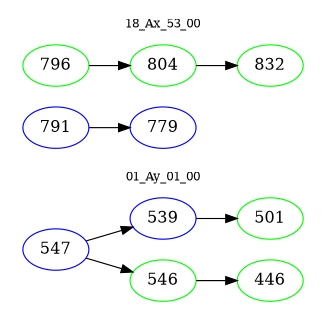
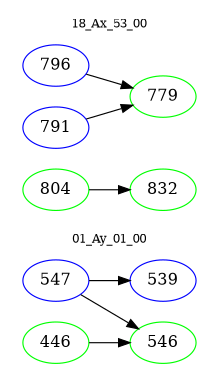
(56, 66) -> (56, 66)
(104, 66) -> (104, 79)
(163, 128) -> (163, 97)
(270, 218) -> none
(211, 281) -> (104, 343)
